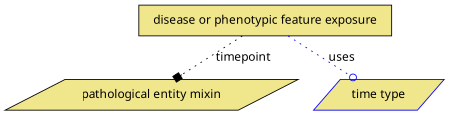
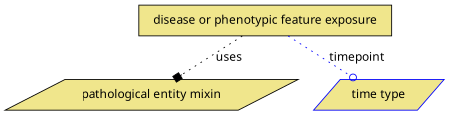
(243, 58) -> (229, 58)
(342, 58) -> (357, 58)
